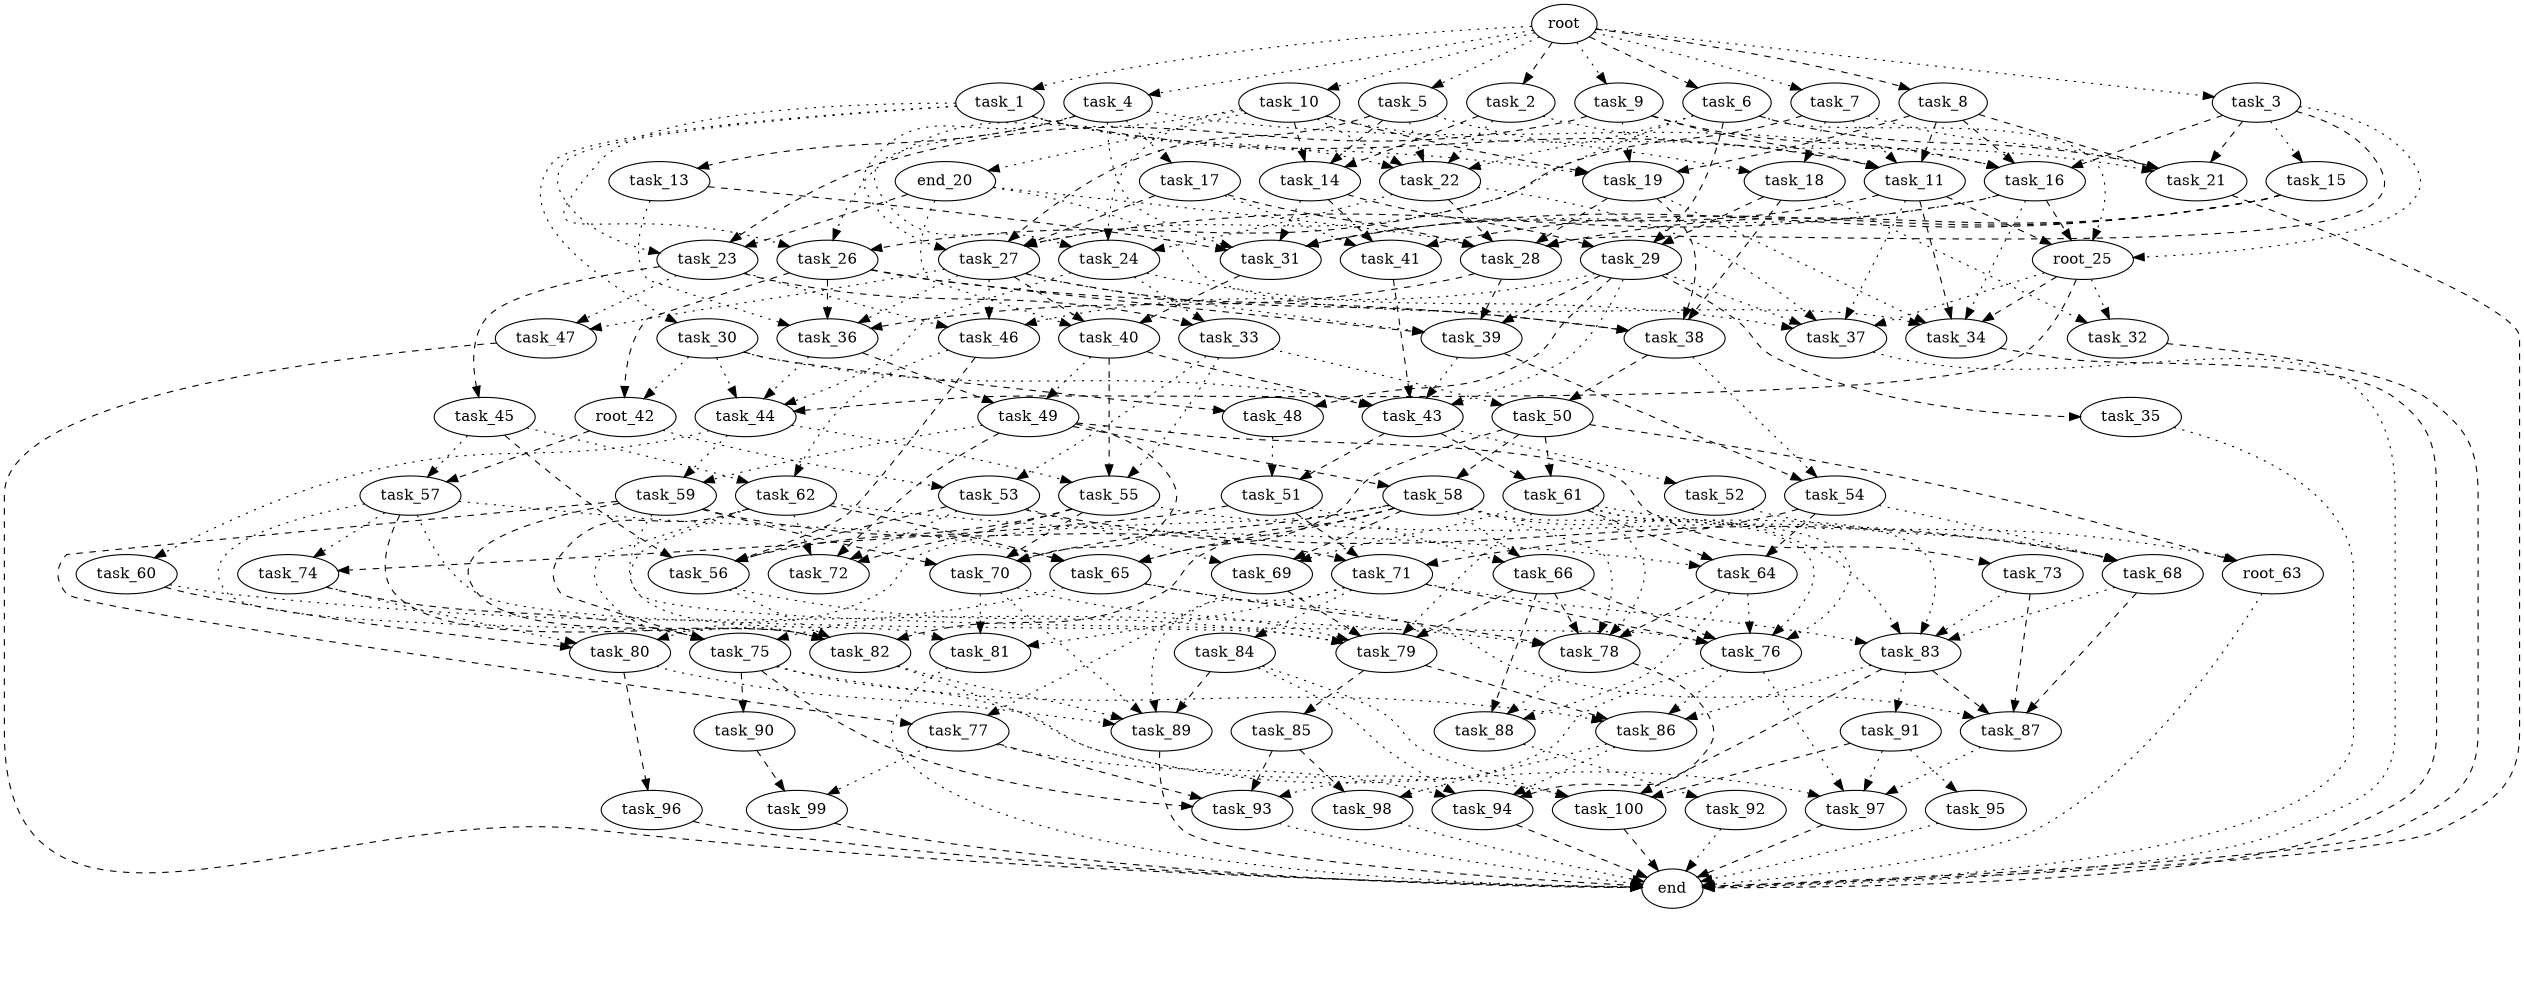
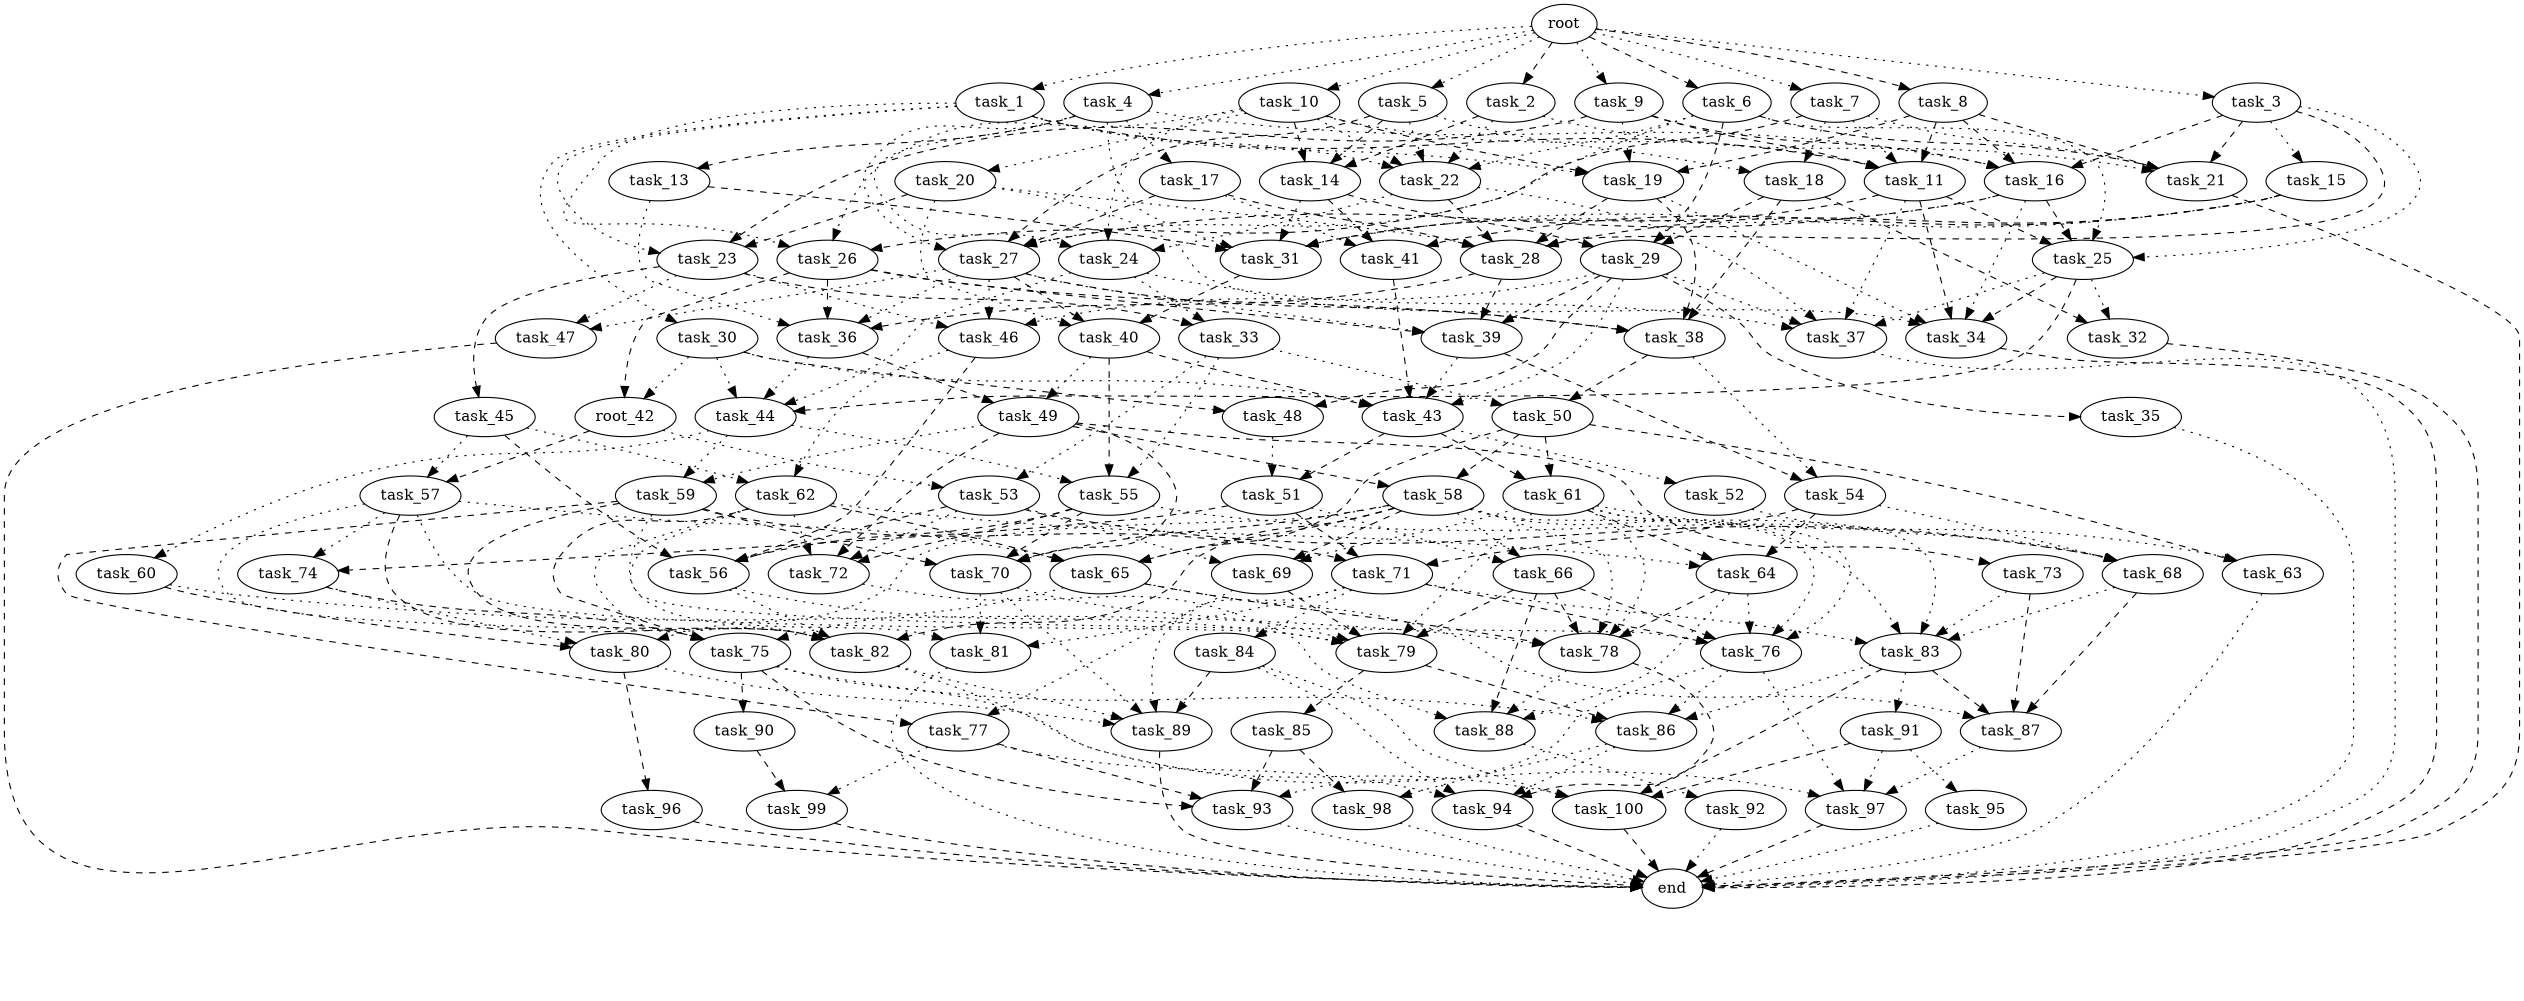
(945, 181) -> (945, 181)
(1799, 221) -> (1799, 221)
(1951, 257) -> (1951, 257)
(2083, 260) -> (2083, 260)
(2273, 574) -> (2273, 574)
none -> (1179, 600)
